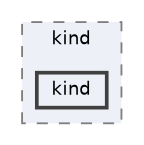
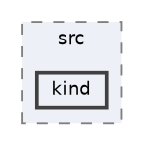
(72, 40) -> (72, 40)
